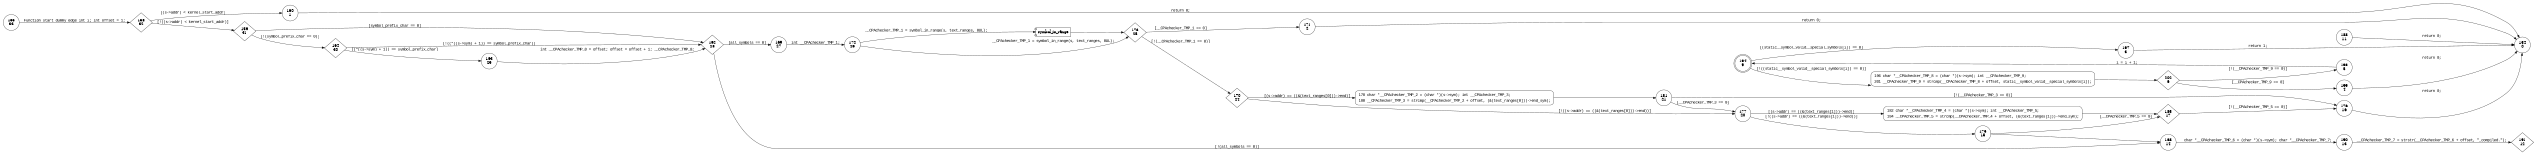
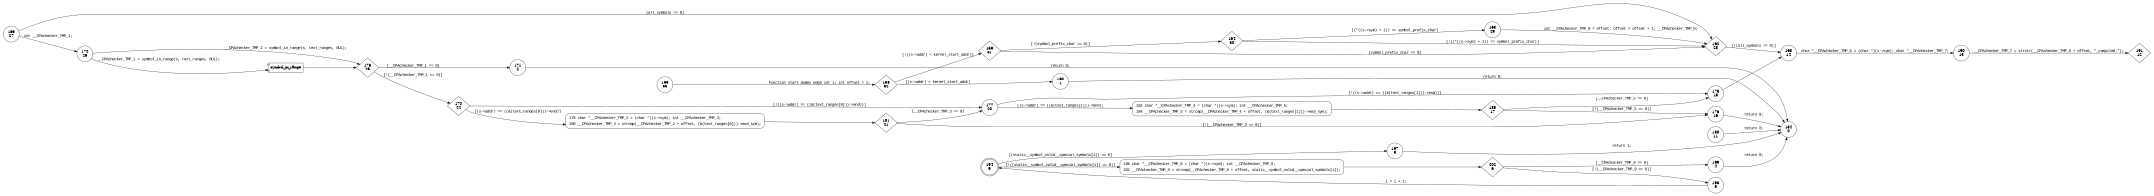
(746, 45) -> (868, 15)
(1664, 98) -> (886, 123)
(2075, 129) -> (1605, 106)
